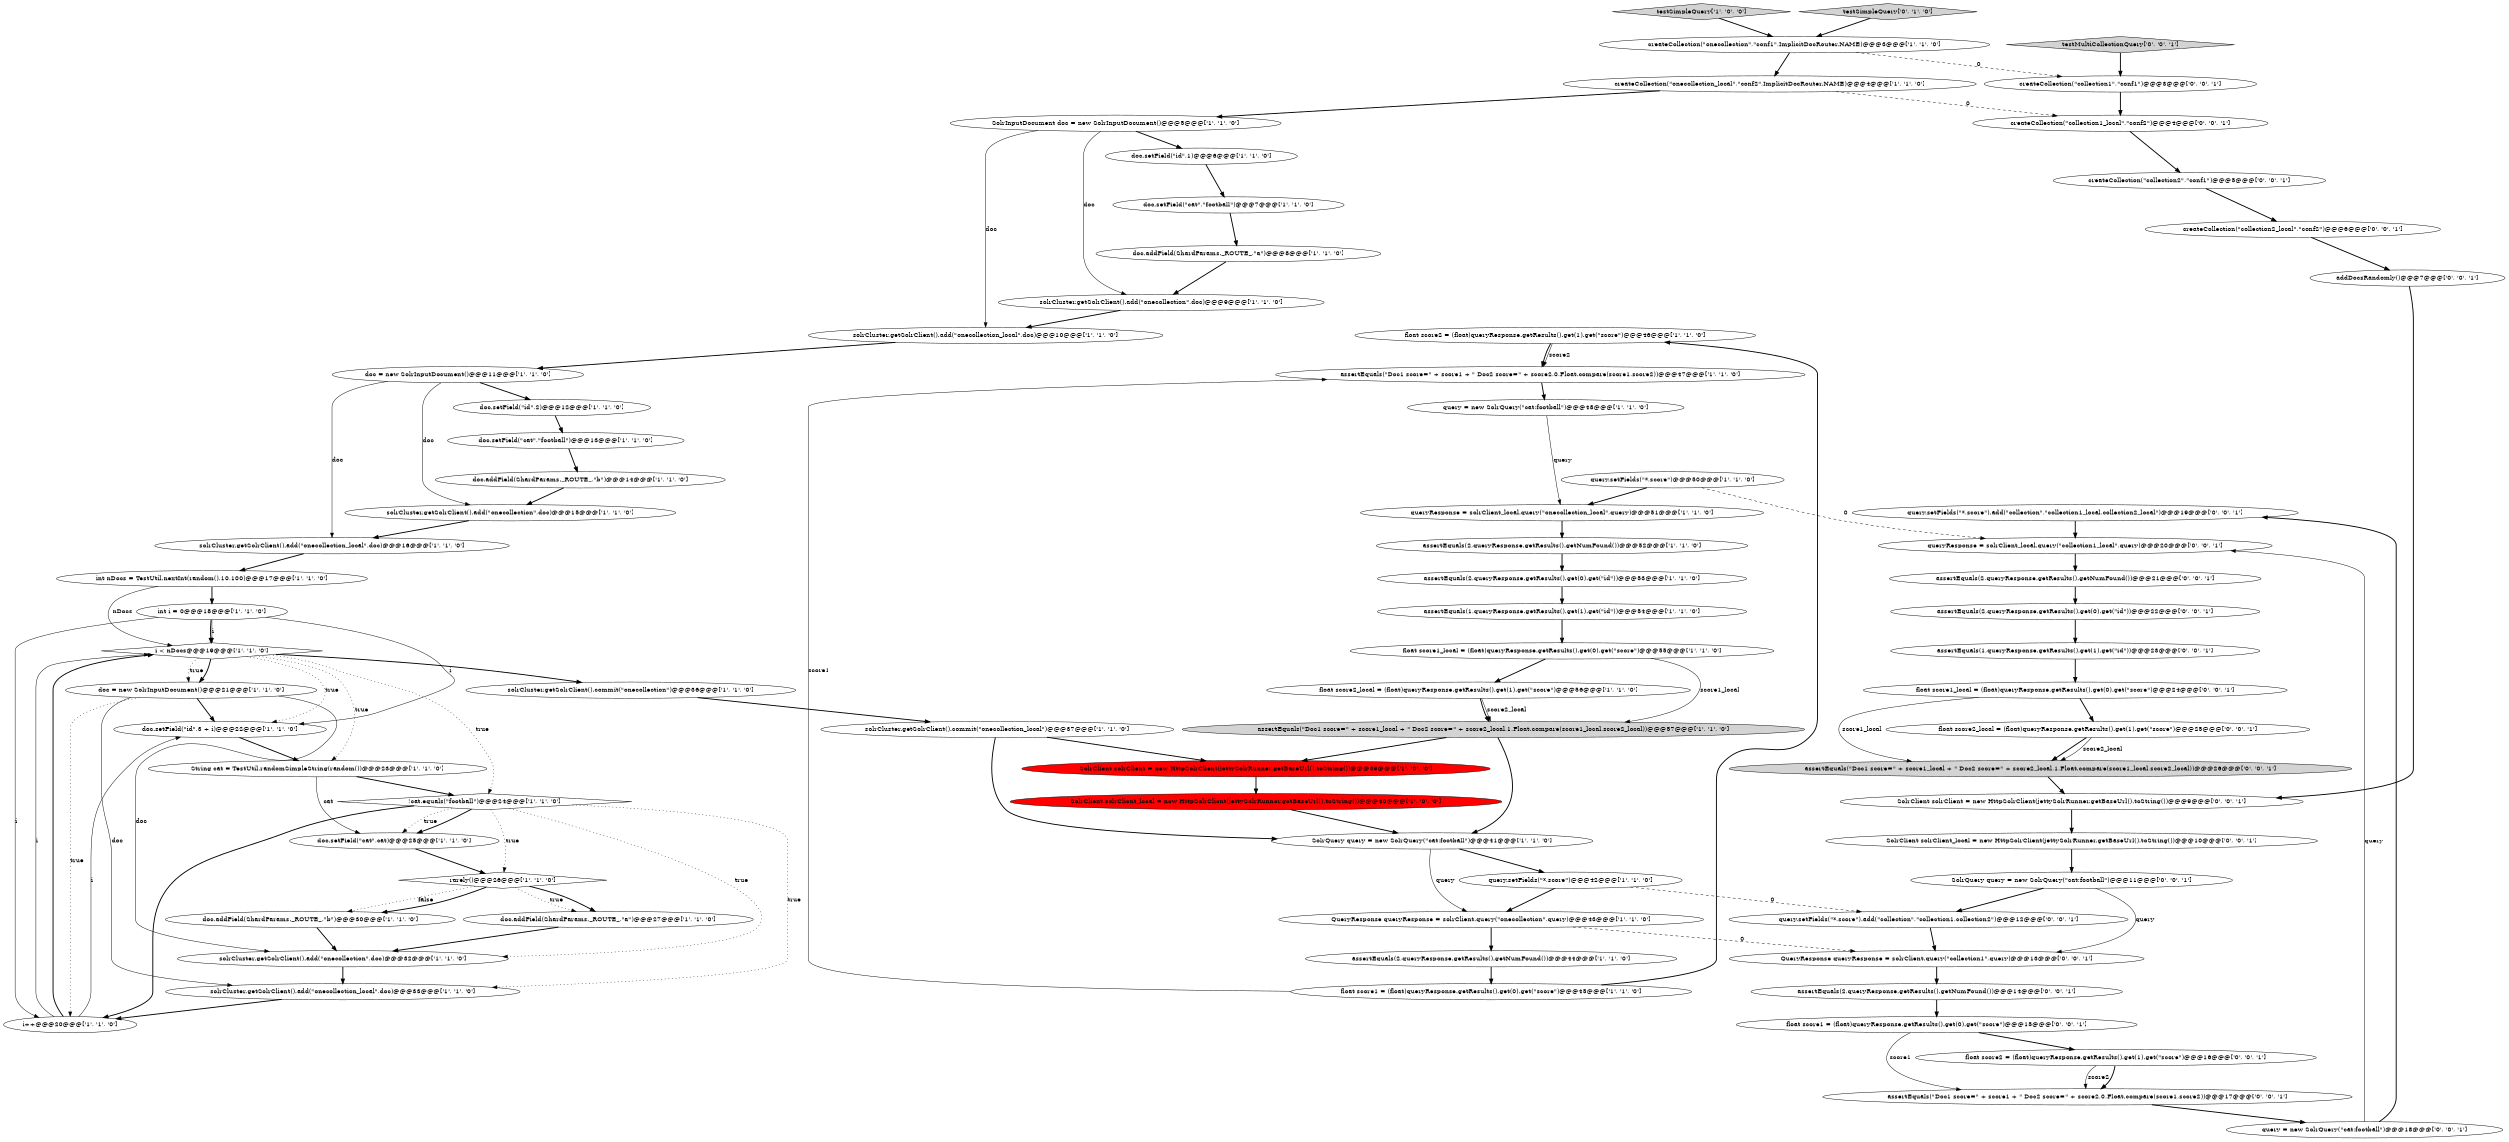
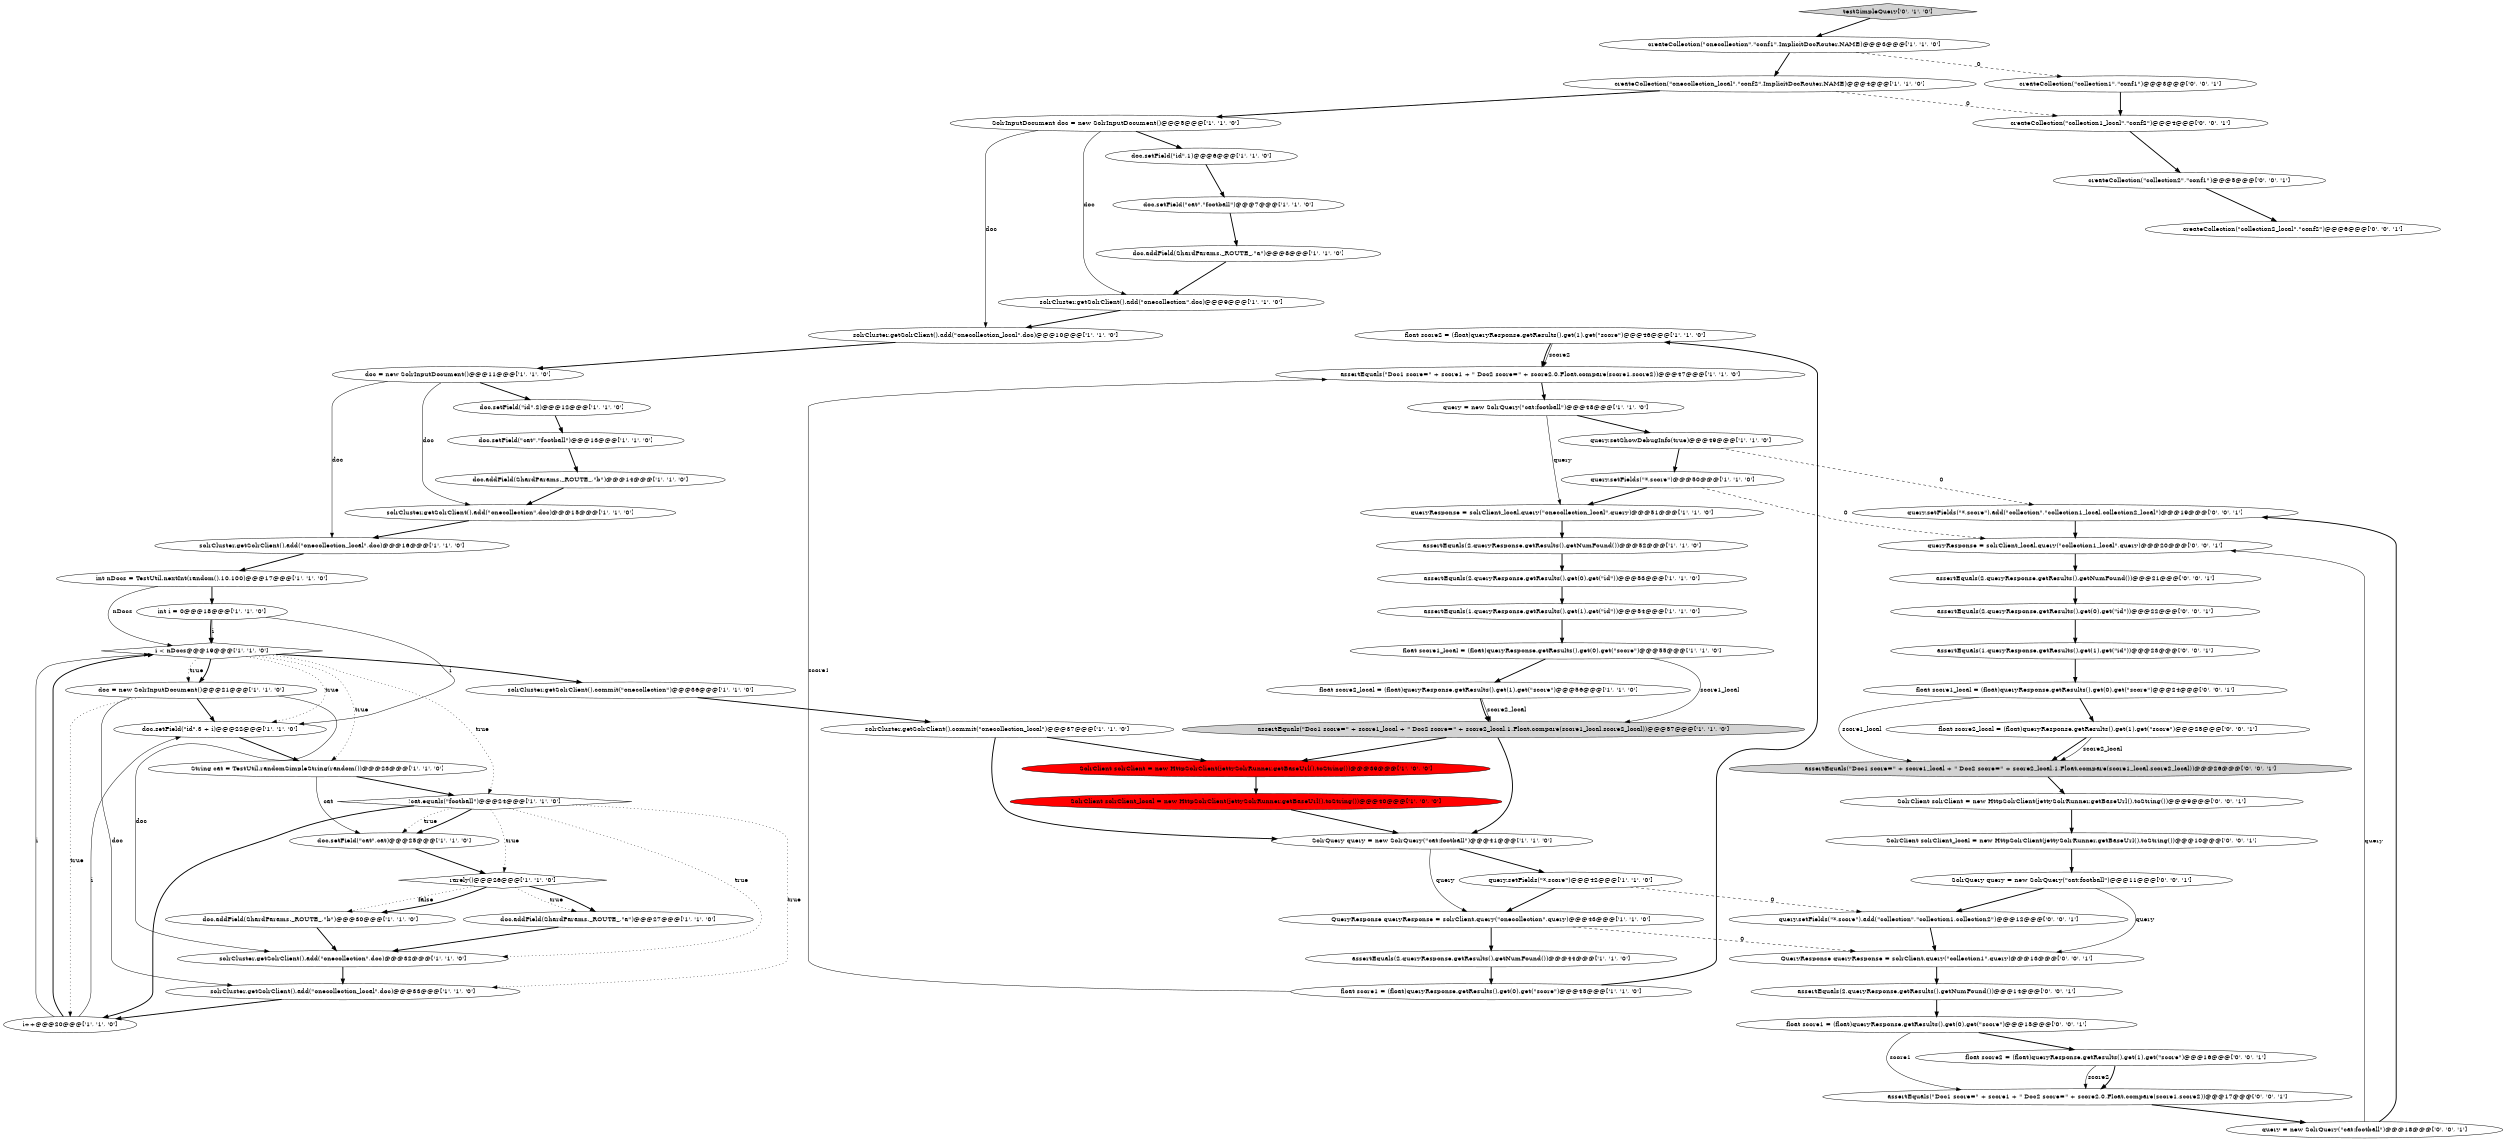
(1702, 12) -> none
(2120, 45) -> none
(2407, 278) -> none
none -> (1681, 441)
(15, 763) -> none
